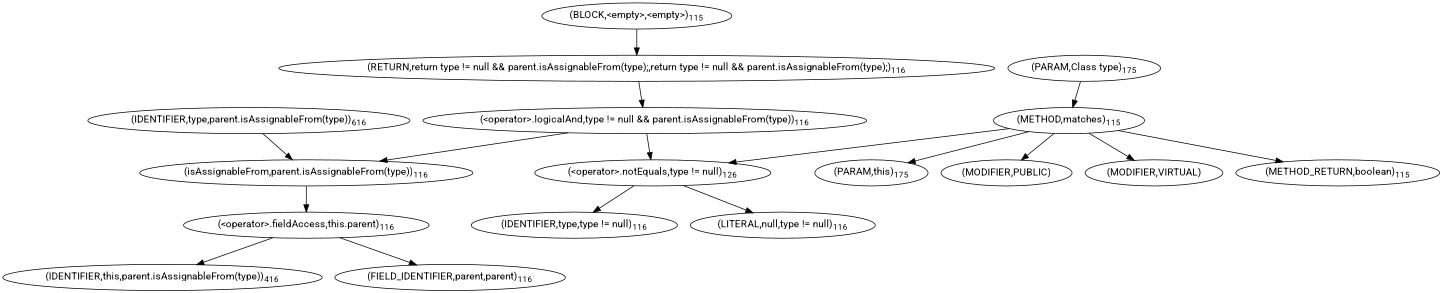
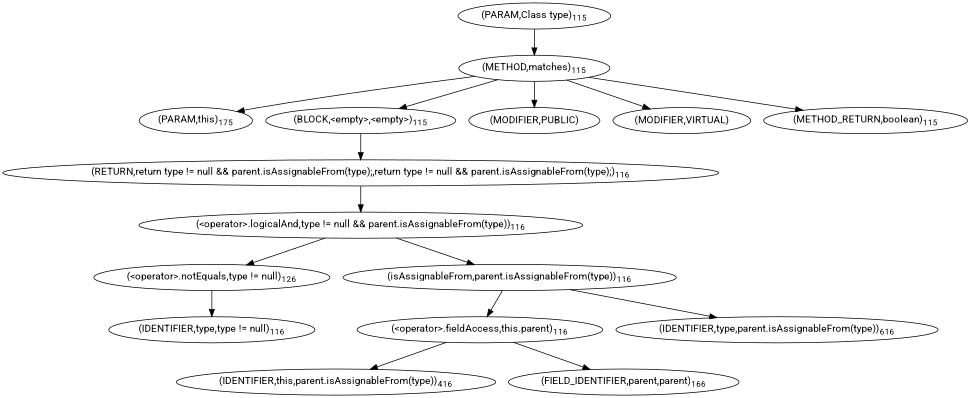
(1130, 67) -> (580, 15)
(275, 144) -> (640, 303)
(873, 145) -> (452, 93)
(783, 225) -> none
(525, 276) -> (699, 381)
